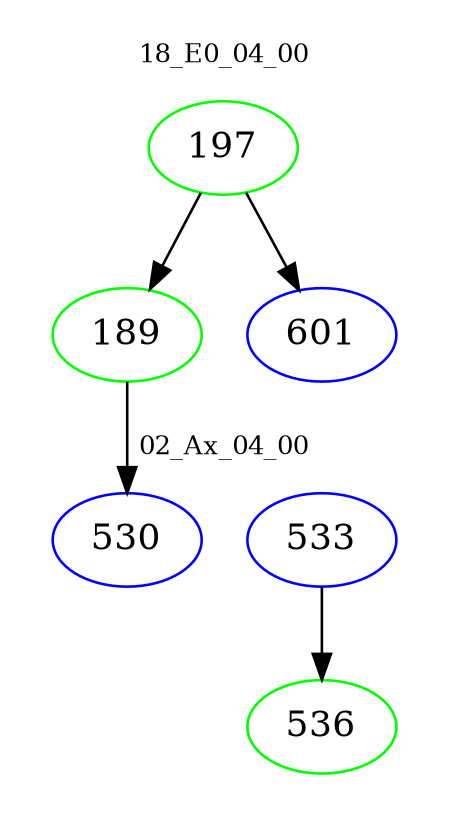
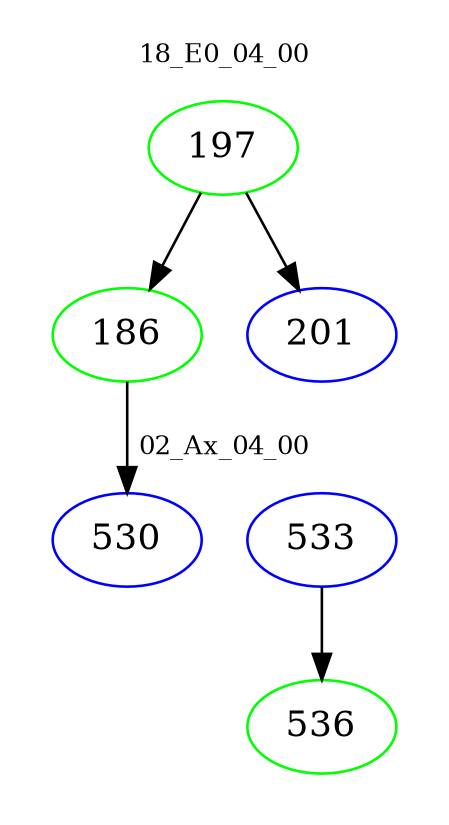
(127, 335) -> (127, 335)
(322, 335) -> (322, 335)
